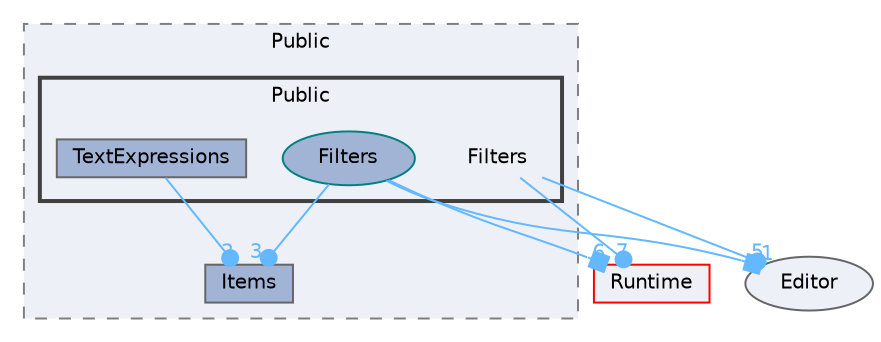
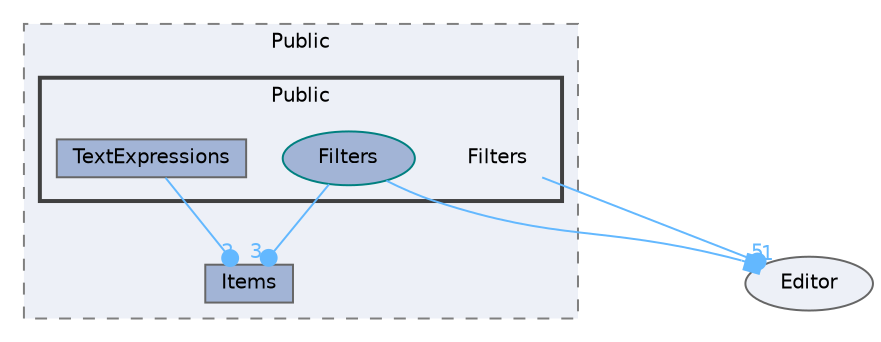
(652, 284) -> none
